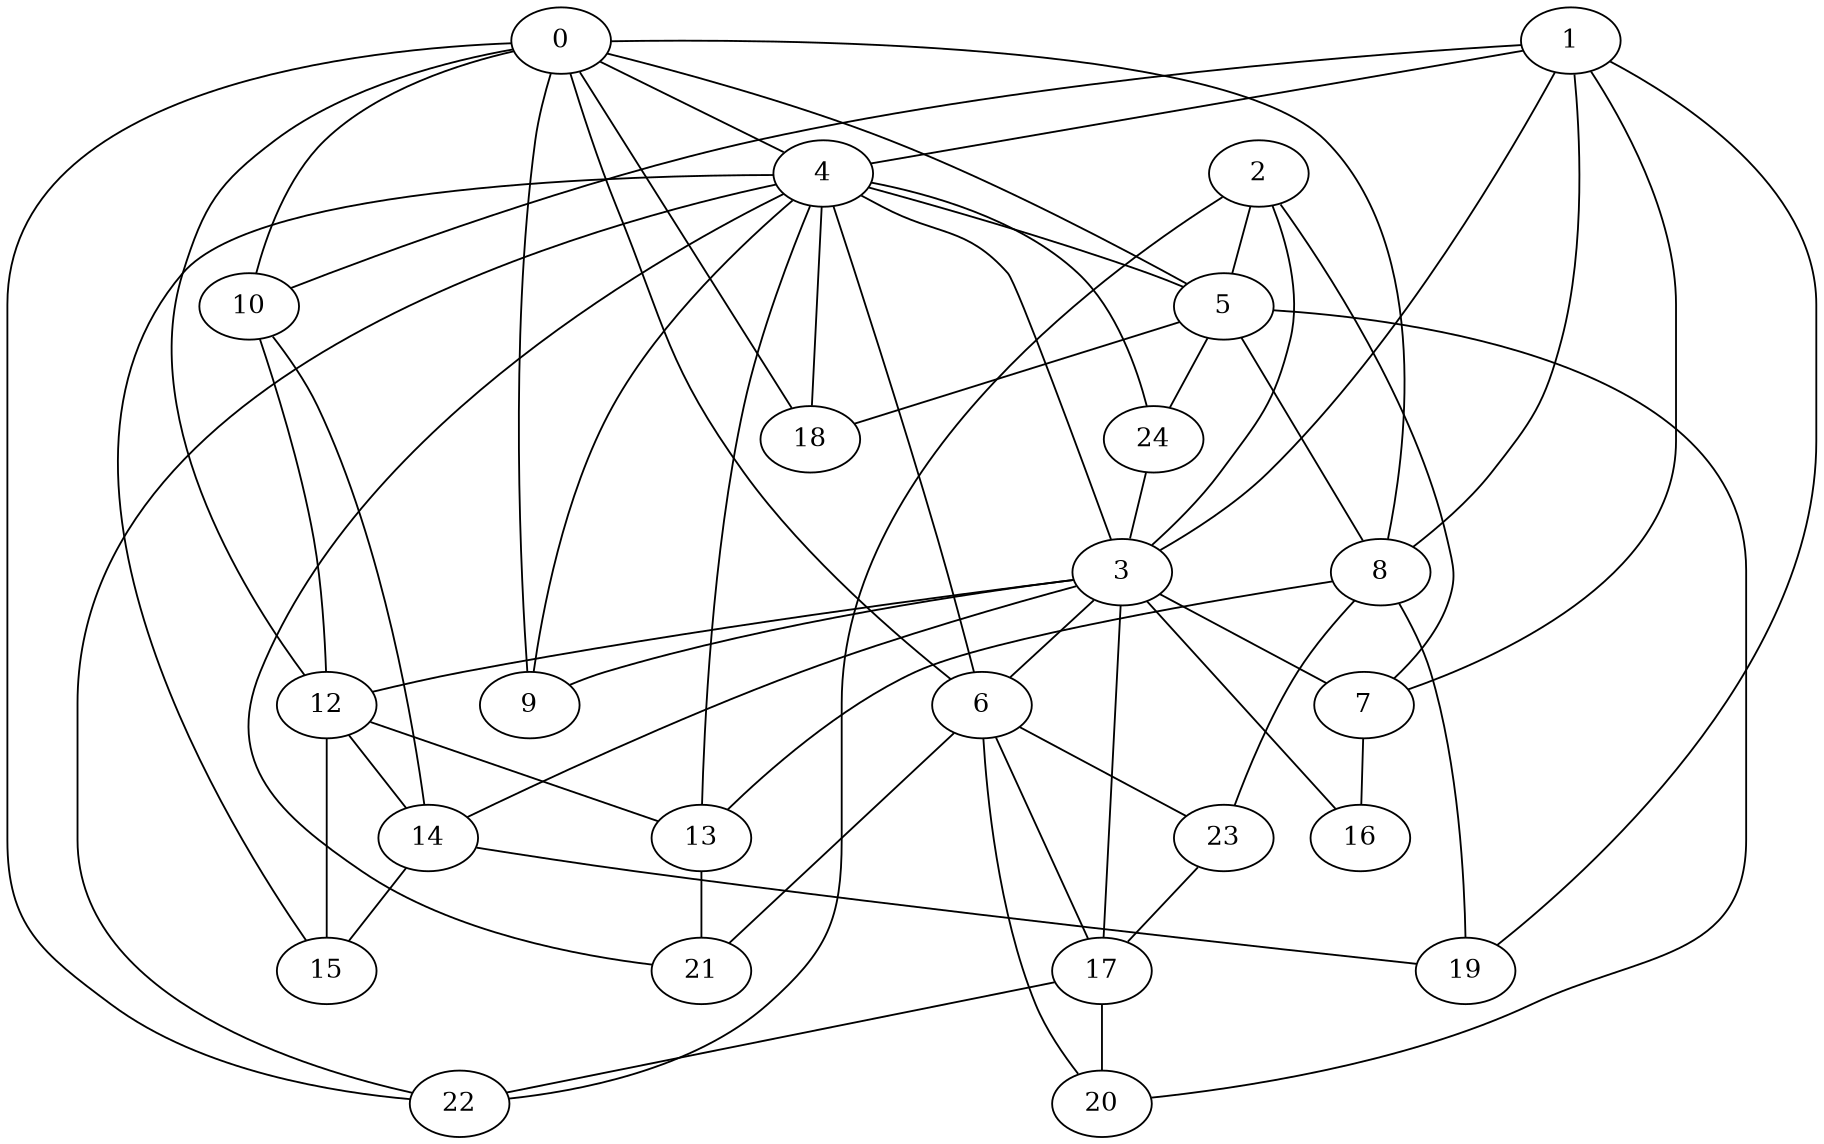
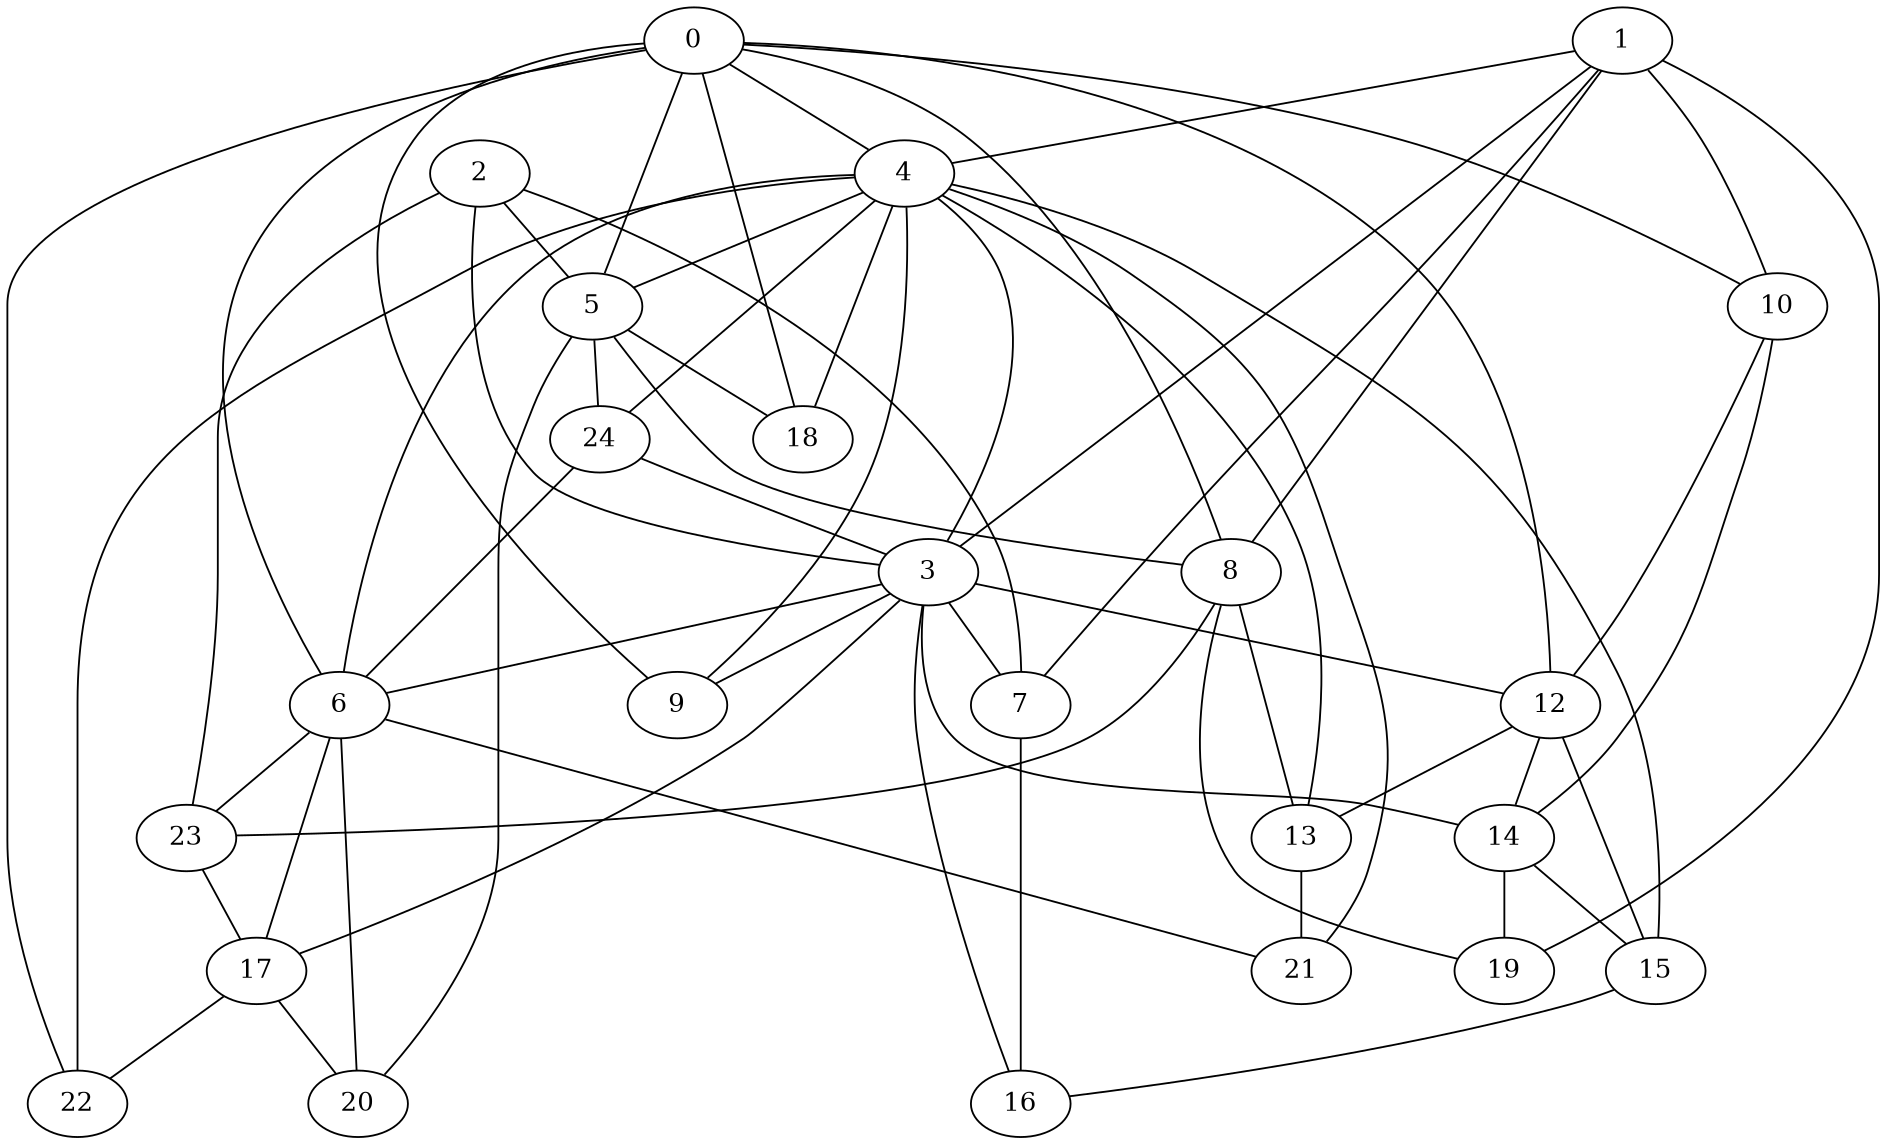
none -> (470, 572)
(845, 677) -> (218, 449)
none -> (1344, 1054)
